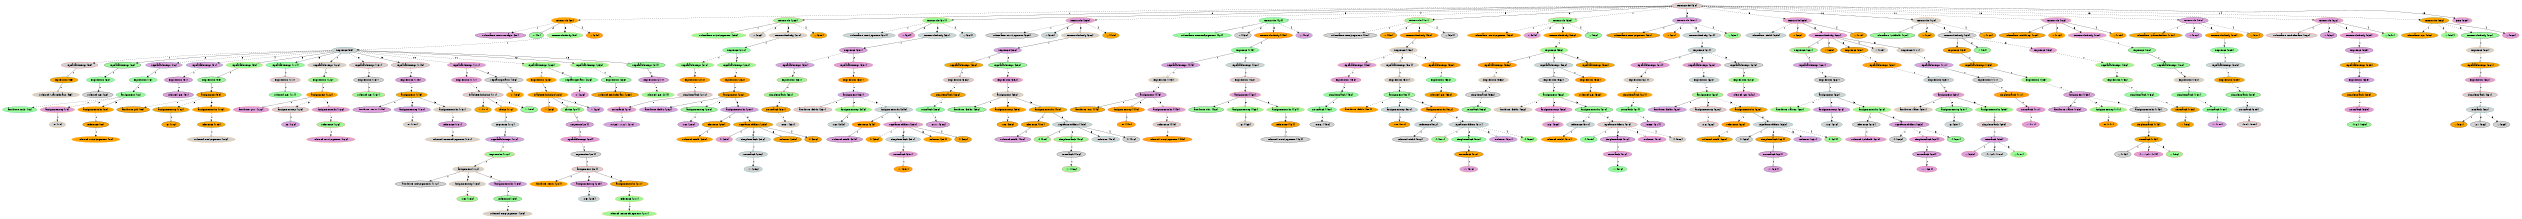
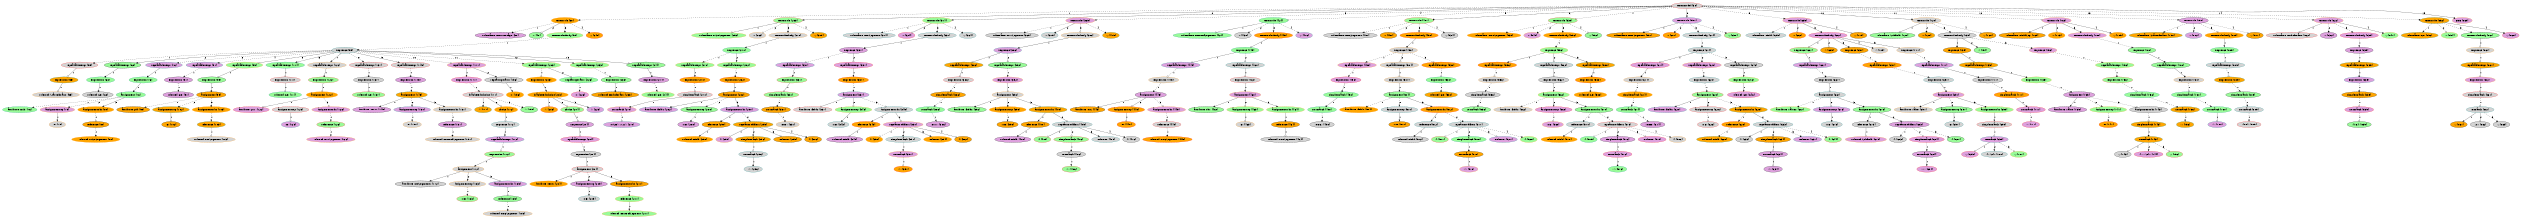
(1572, 72) -> (1593, 72)
(307, 102) -> none
(1872, 110) -> (1872, 110)
(753, 139) -> (753, 139)
